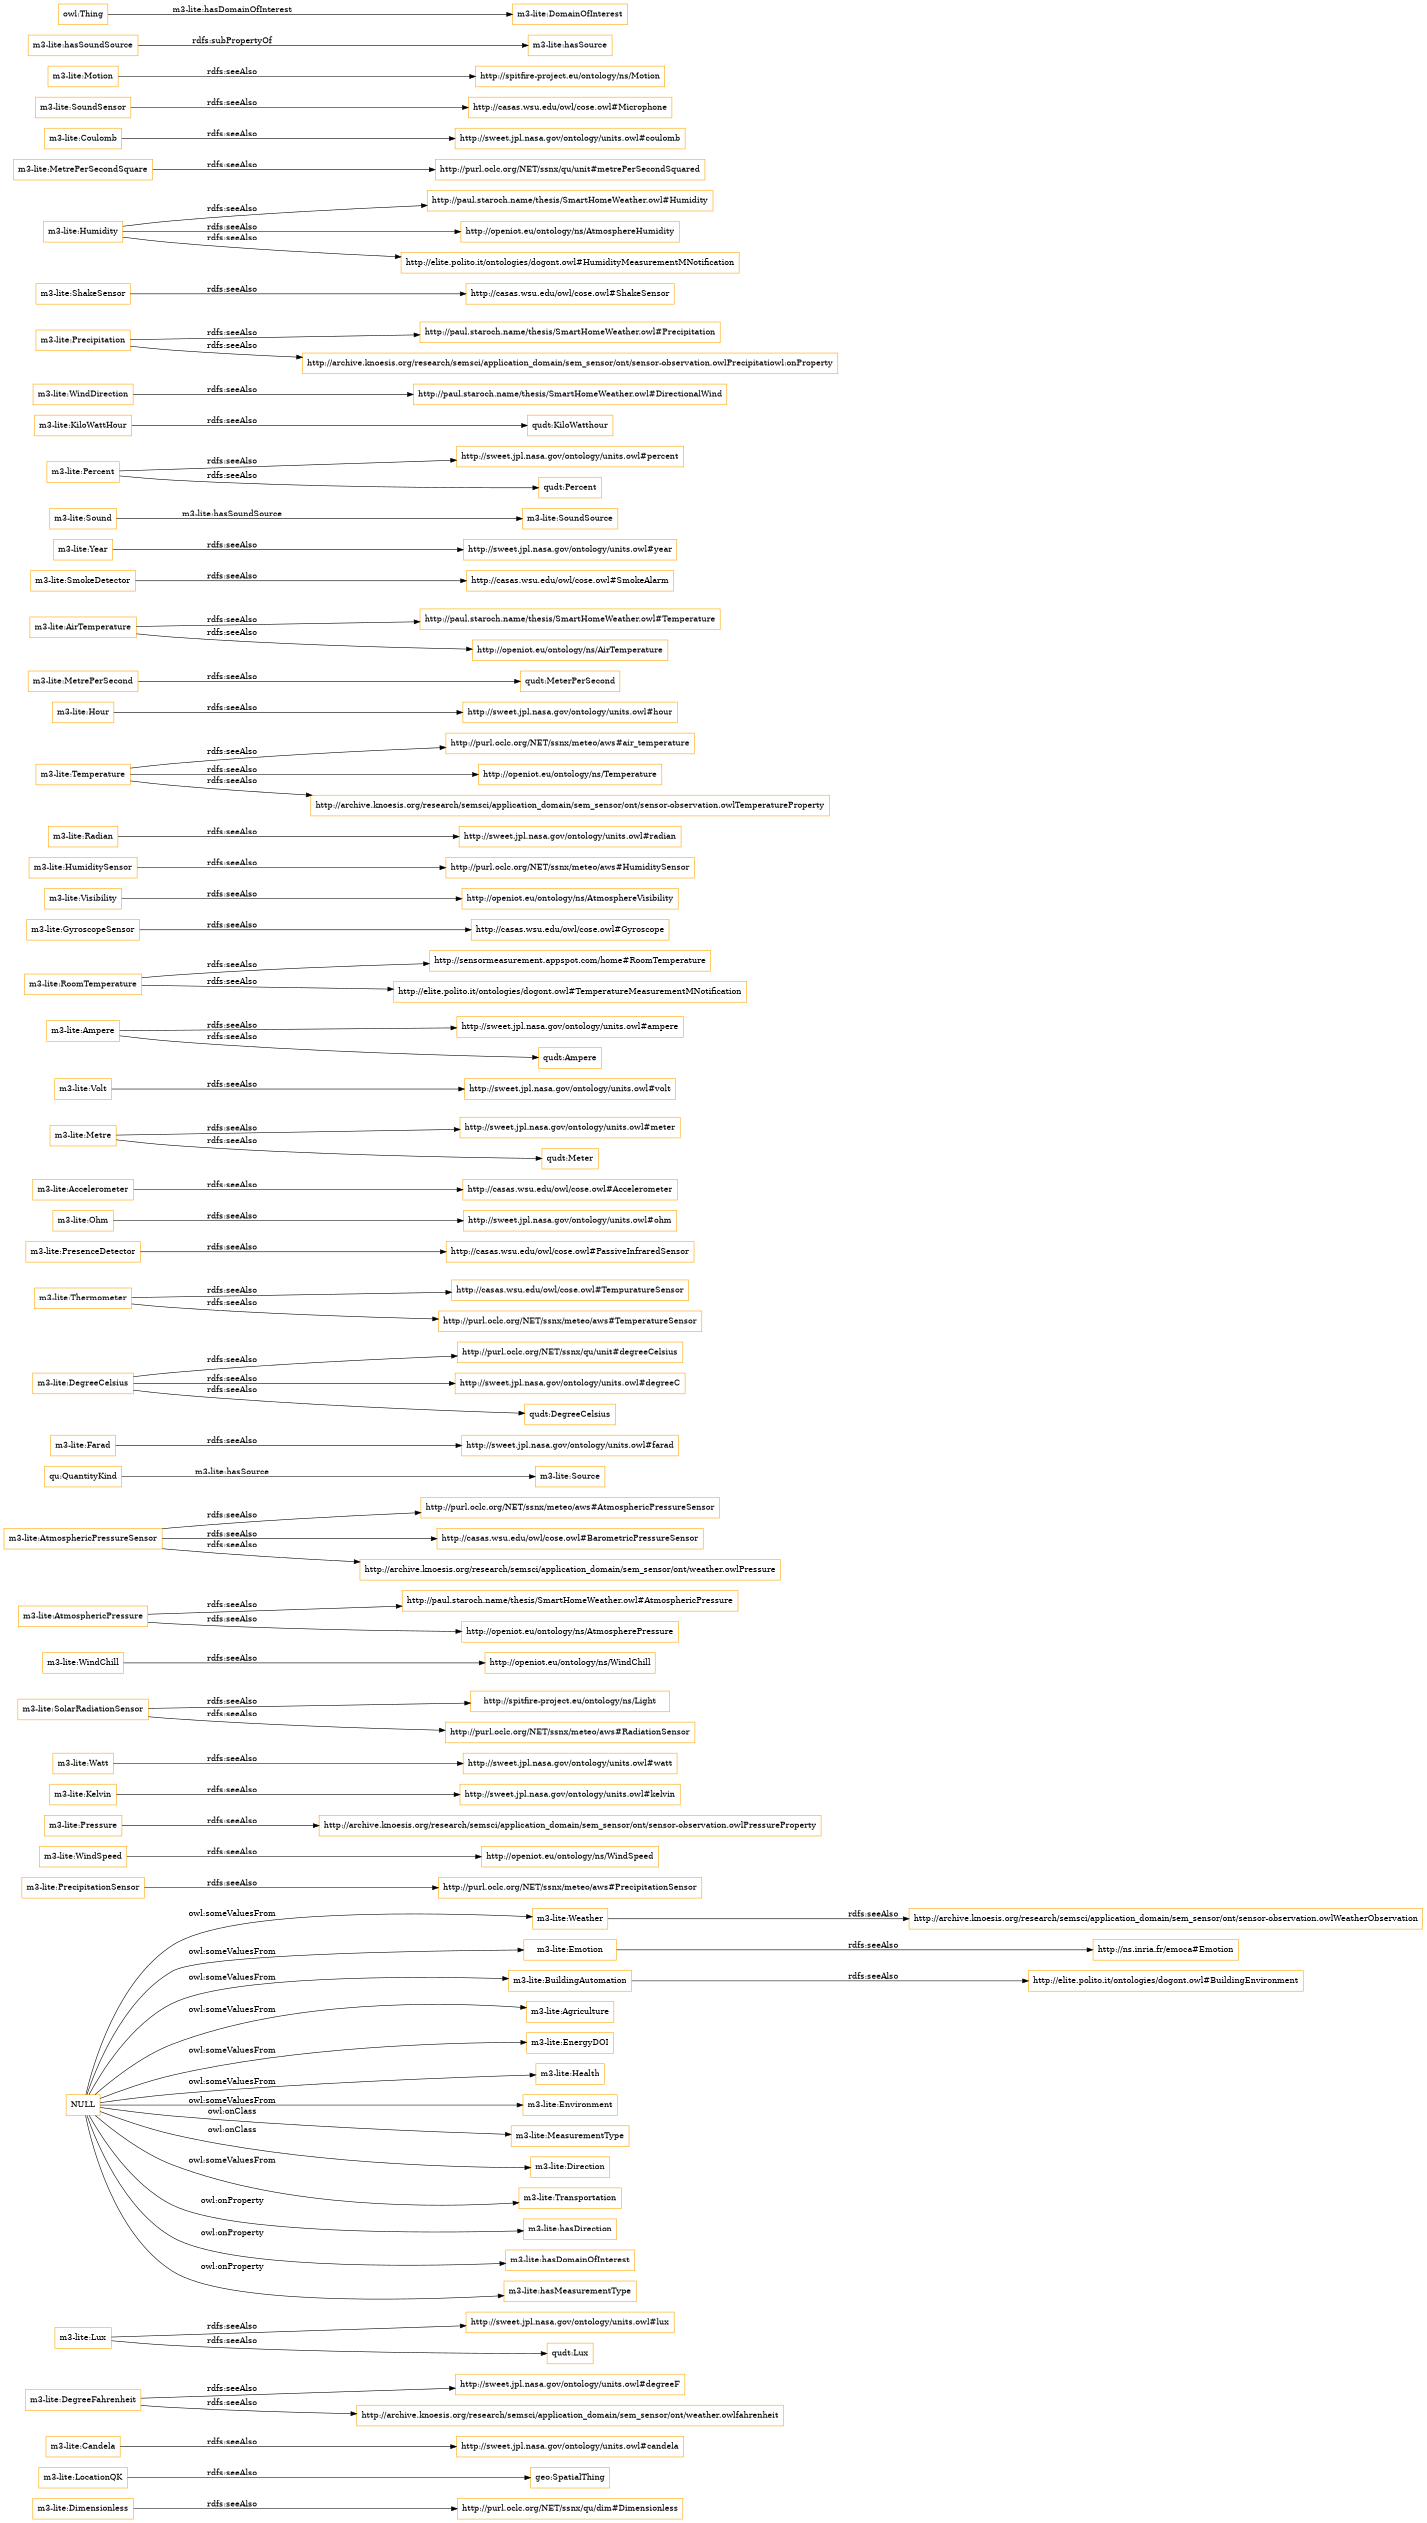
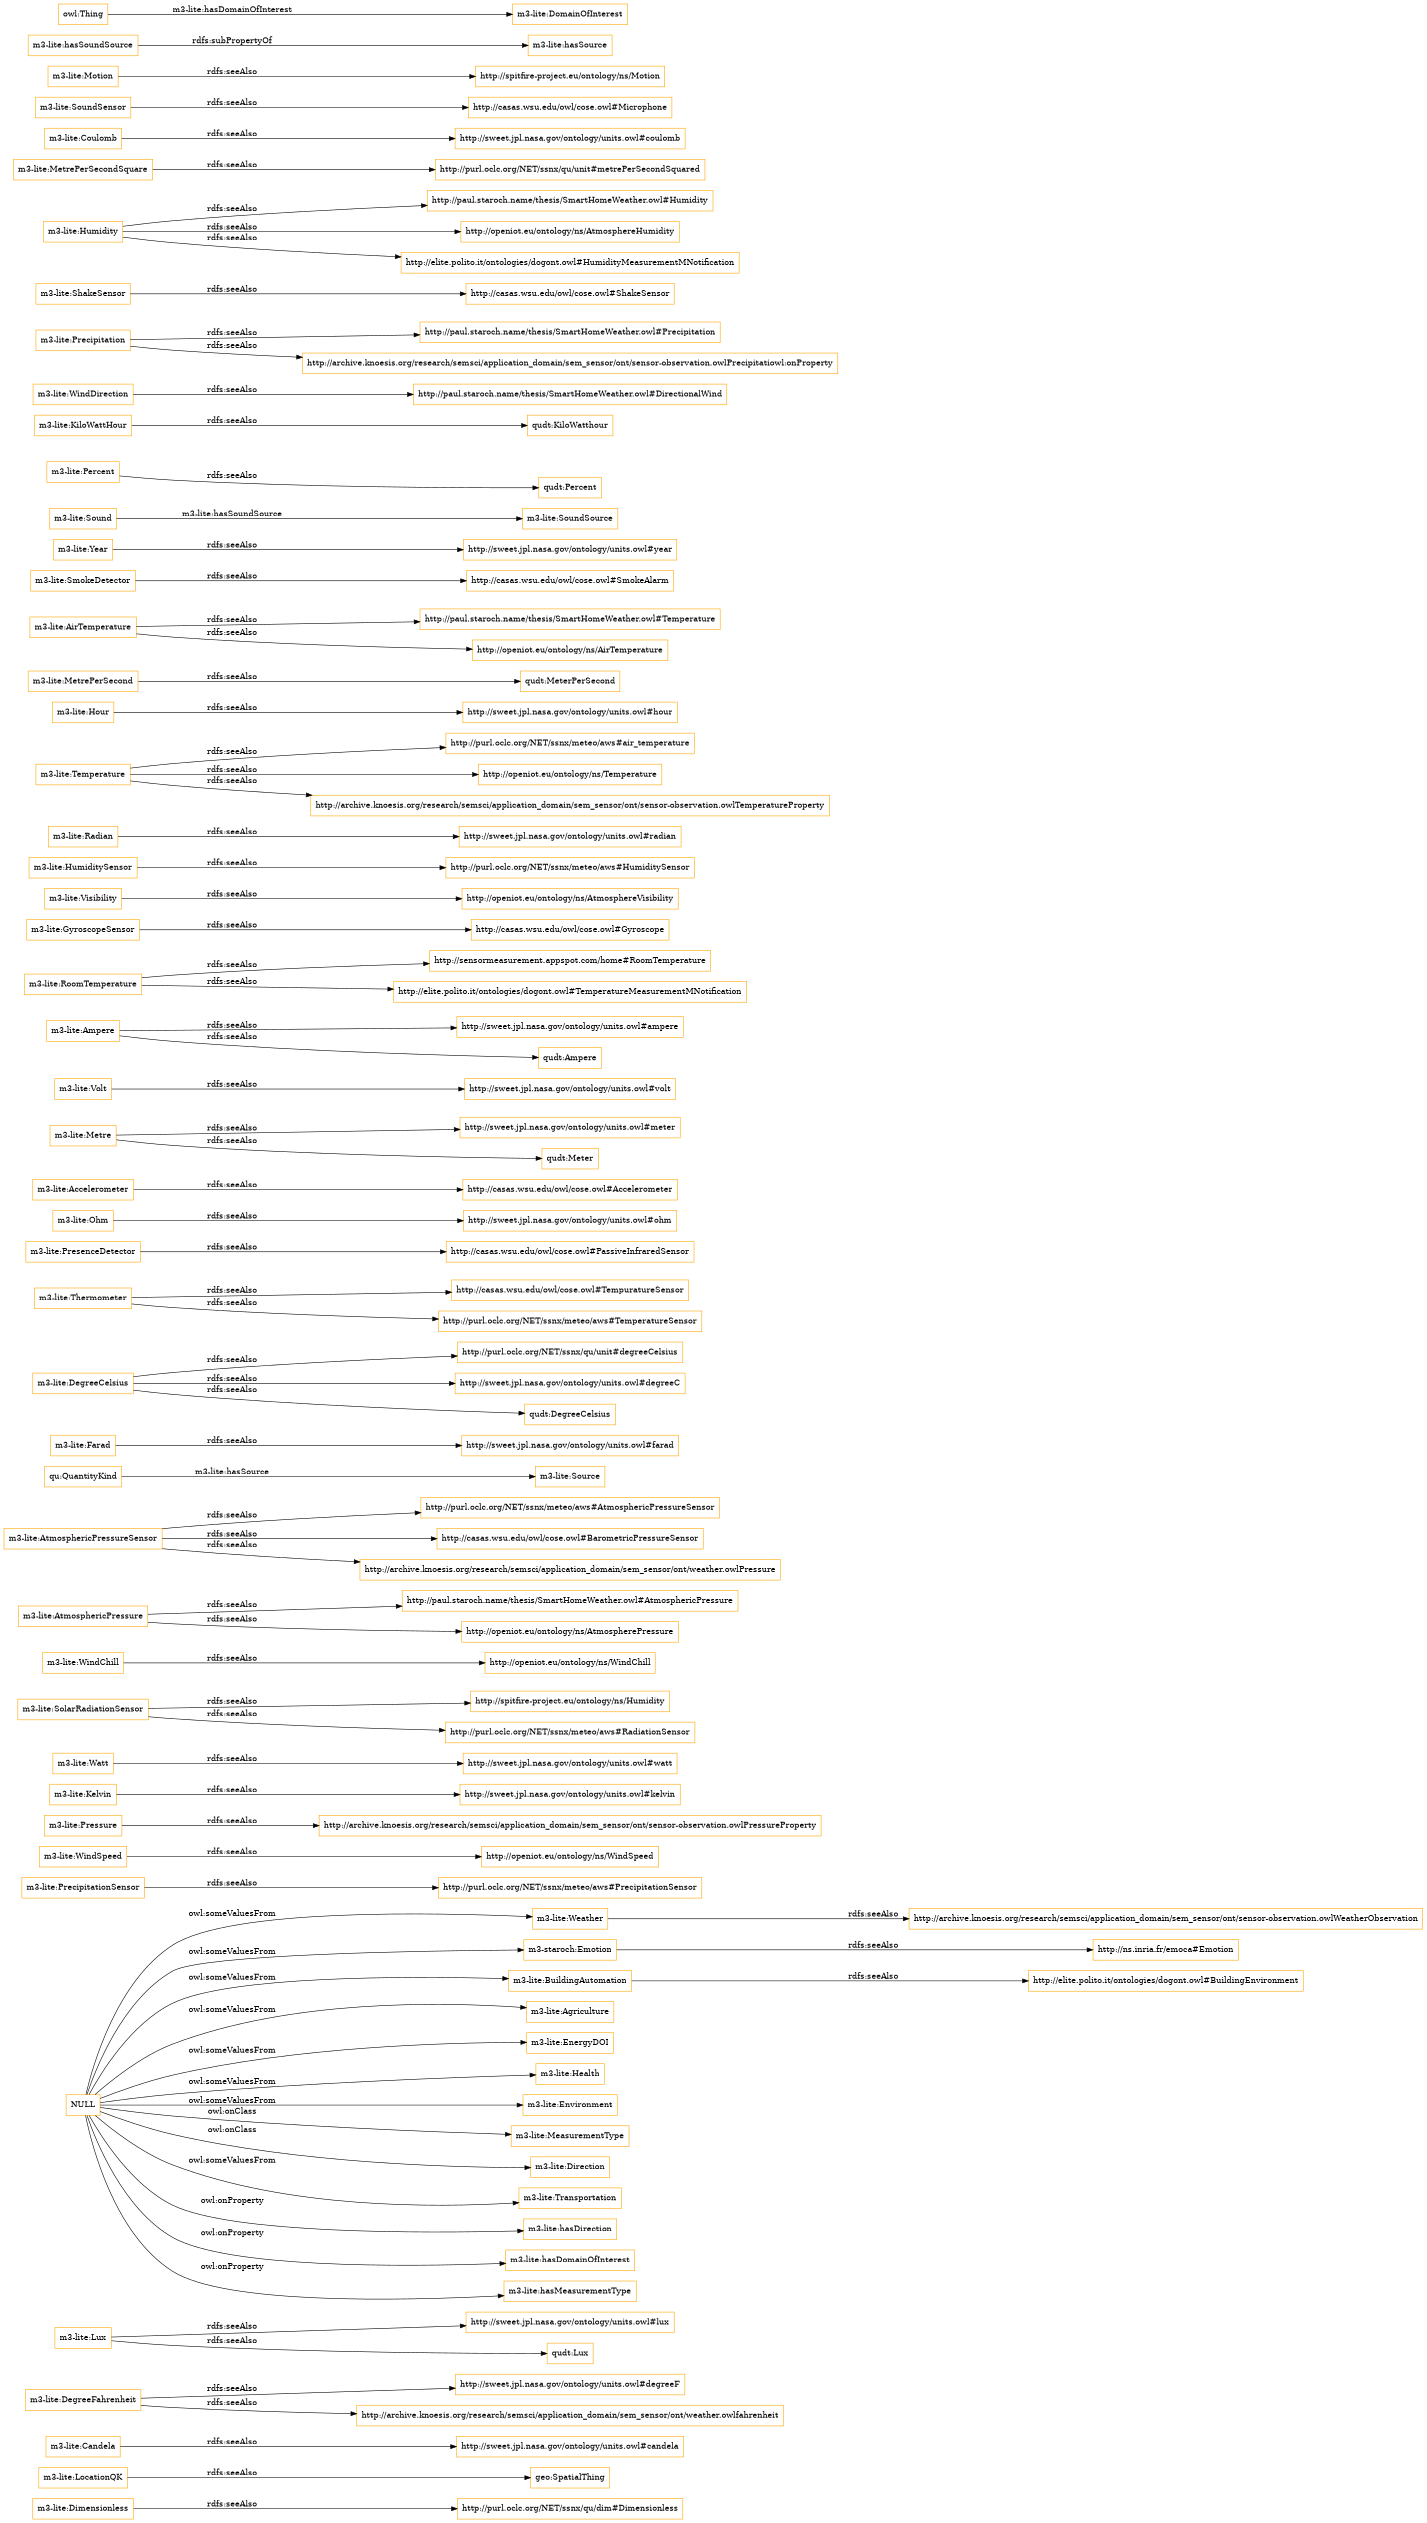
(570, 457) -> none
(570, 1701) -> (570, 1701)
(570, 1950) -> (570, 1950)
